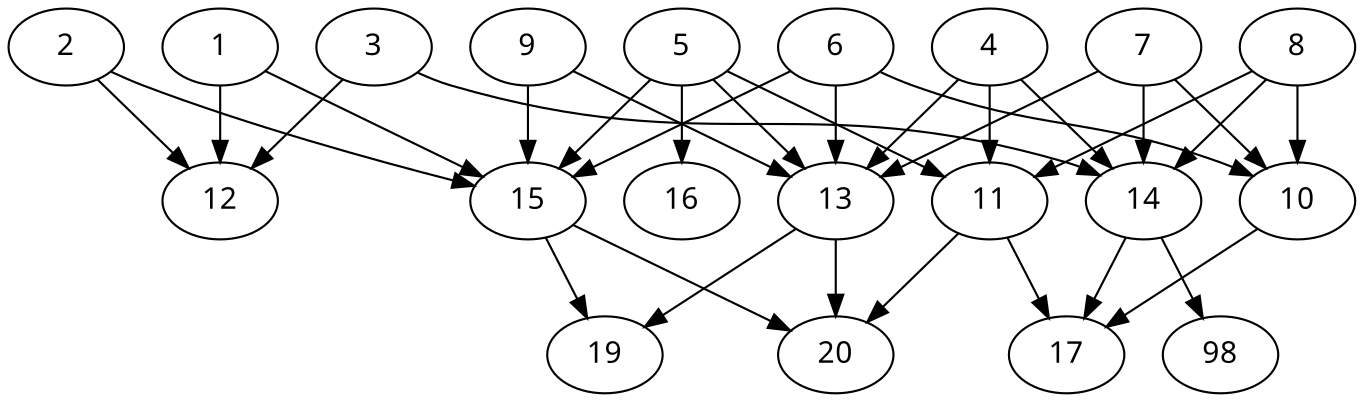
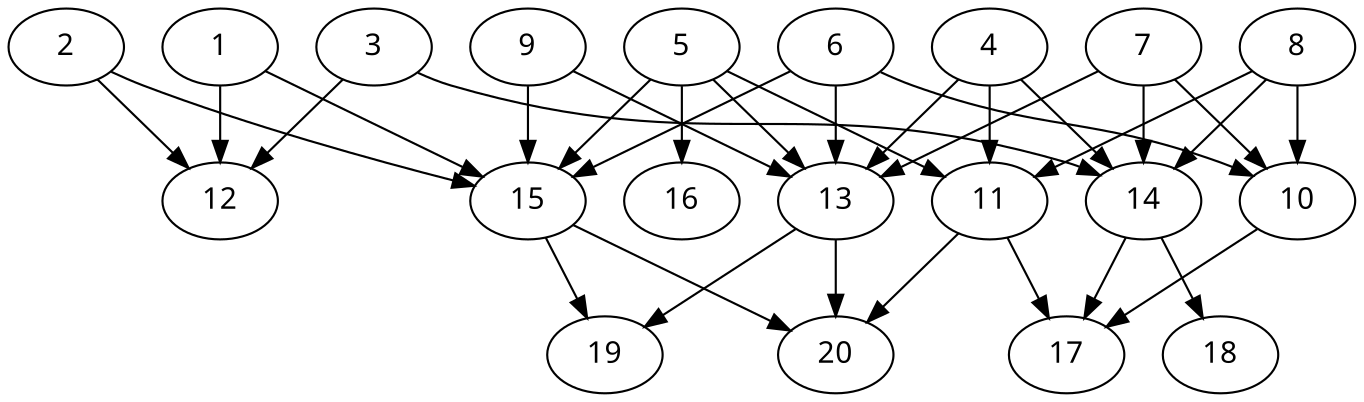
(1221, 355) -> (1221, 355)
